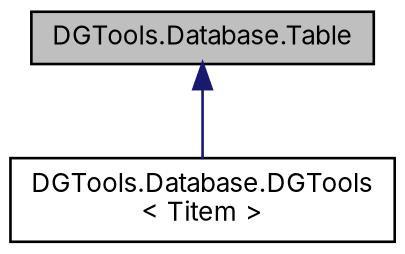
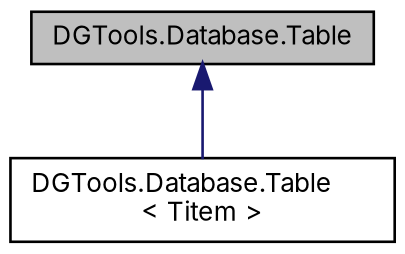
(203, 200) -> (203, 200)
